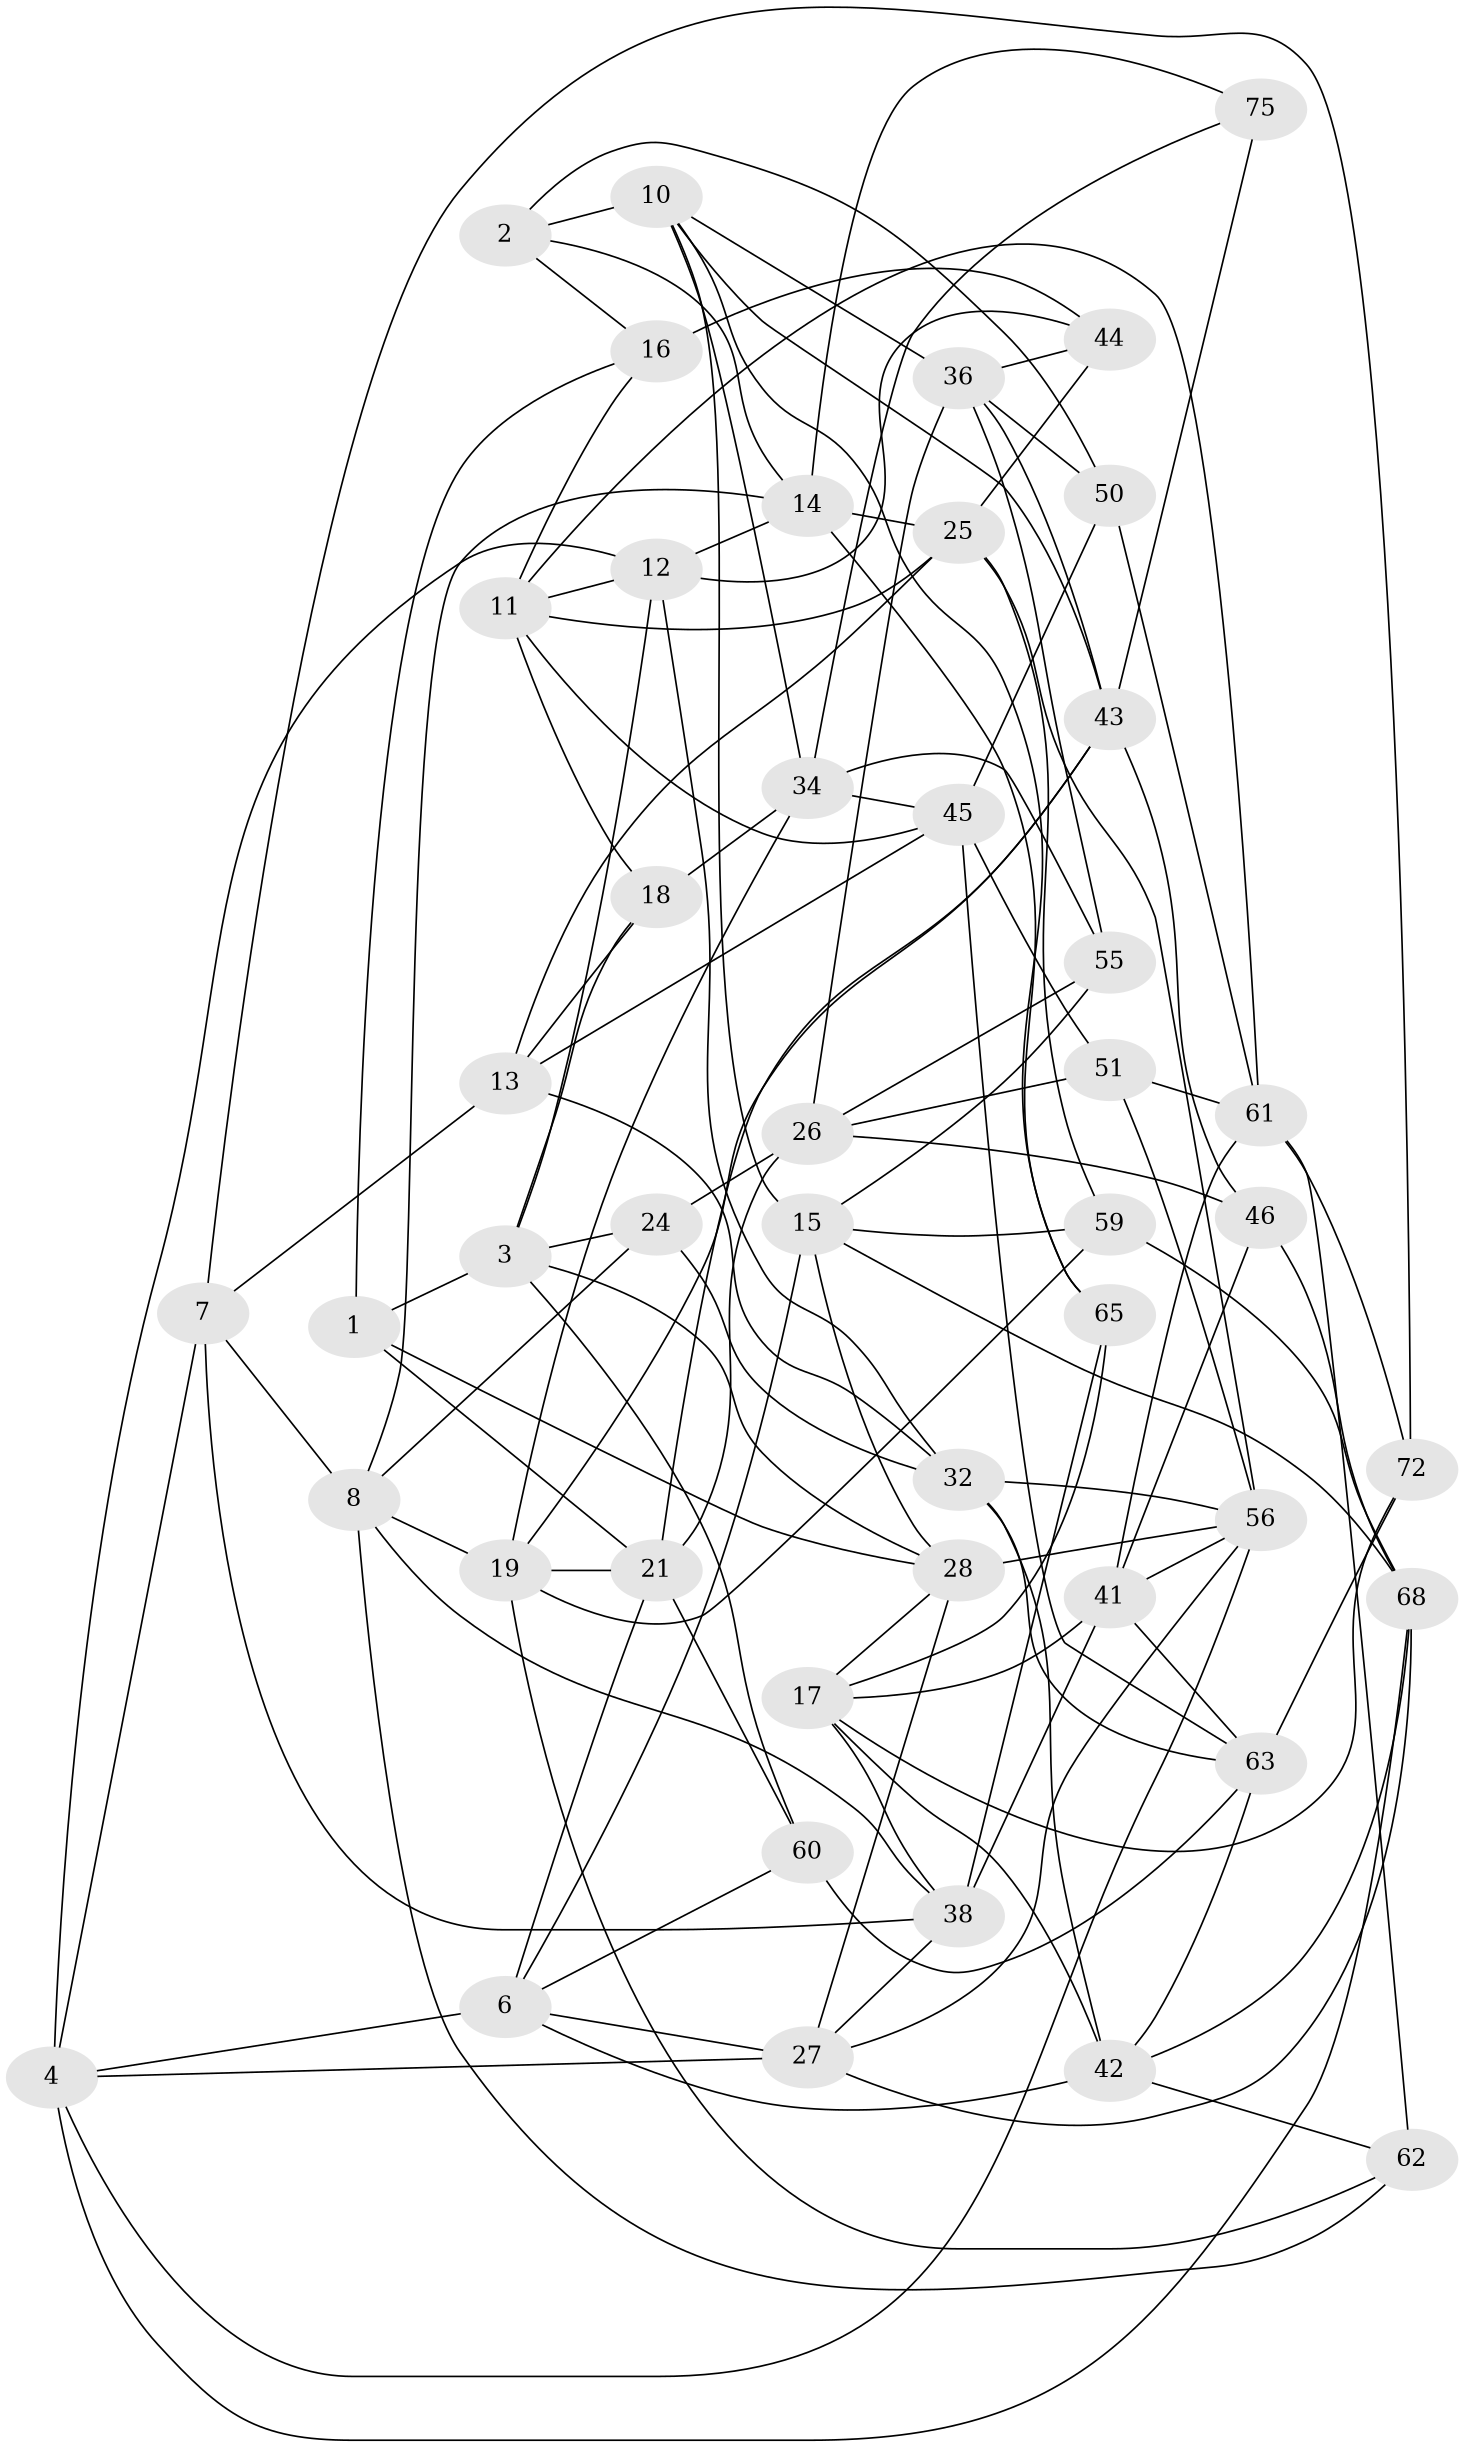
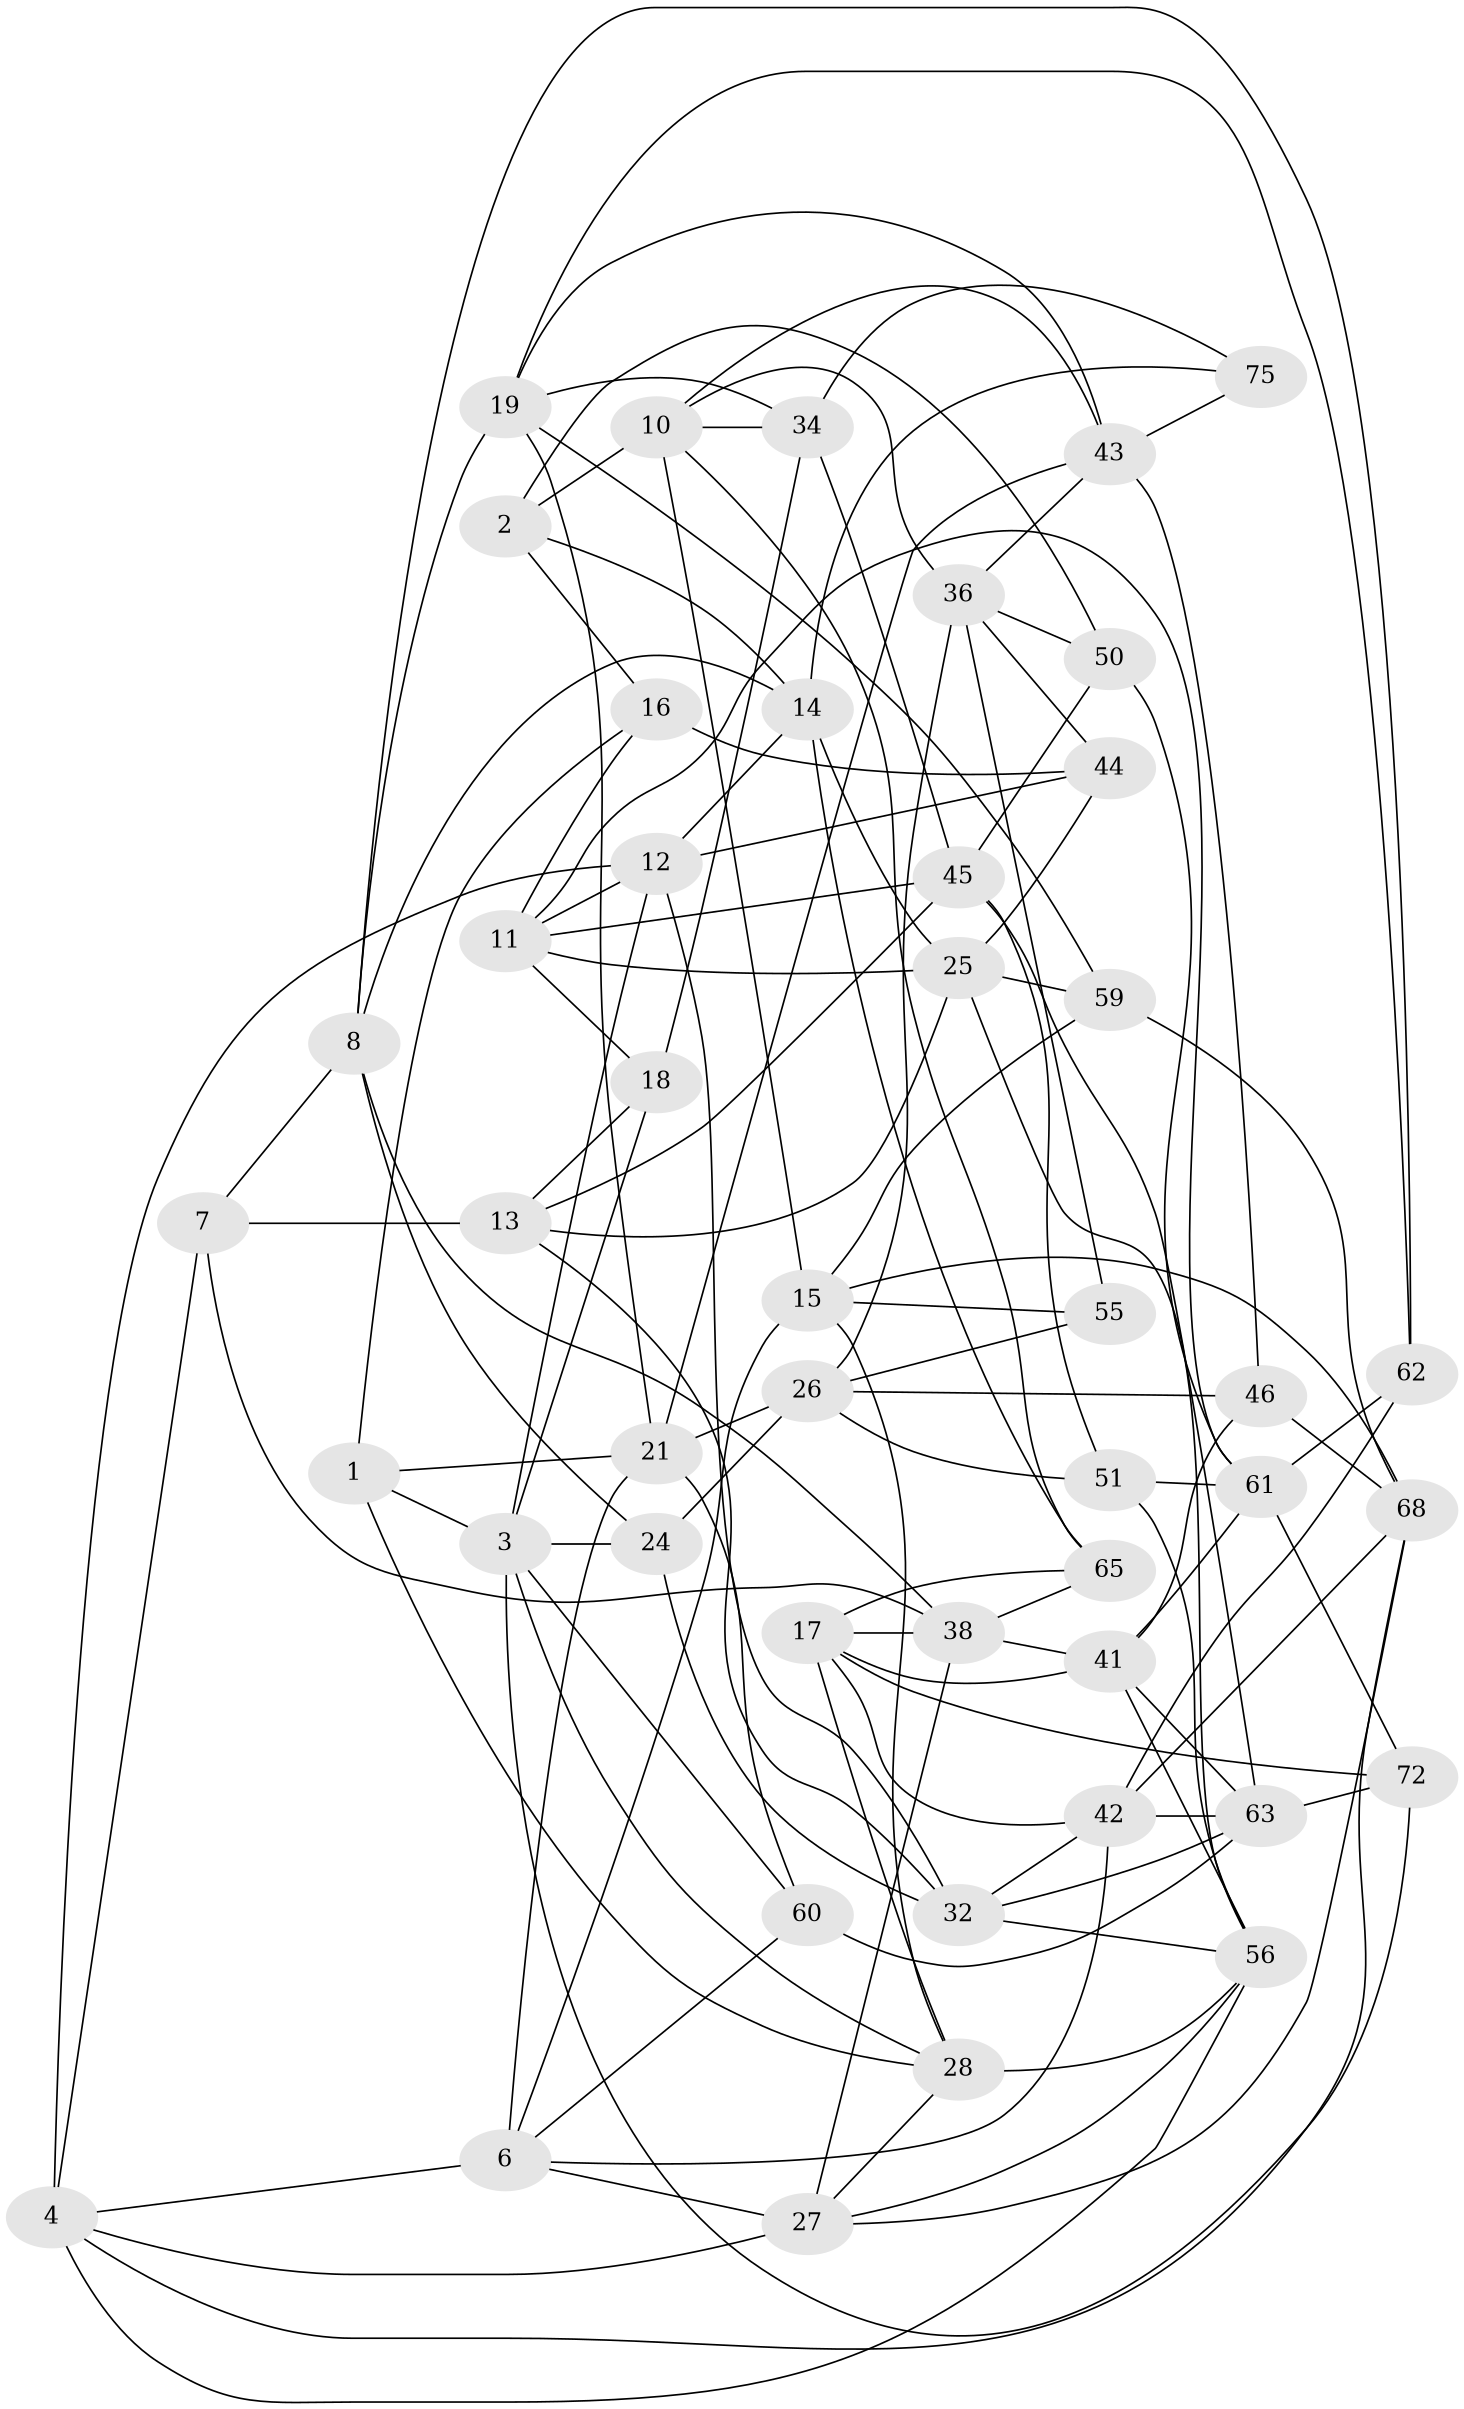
(987, 18) -> (852, 2315)
(1025, 802) -> none
